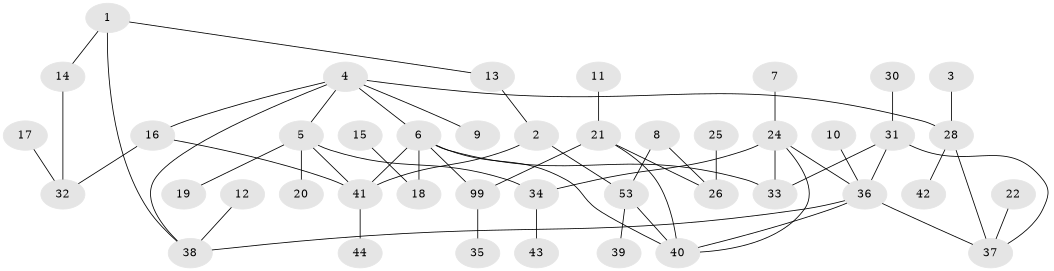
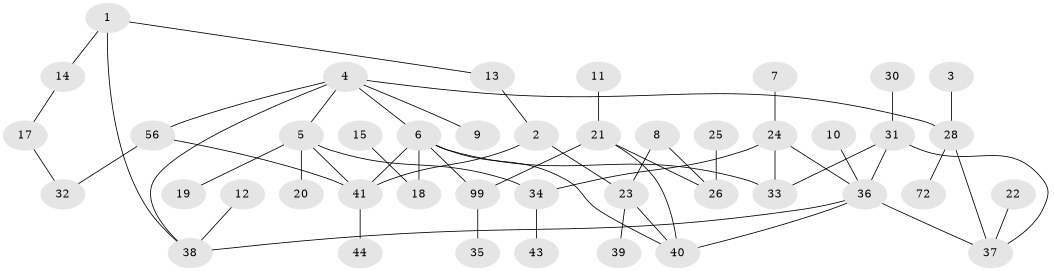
(63, 136) -> (44, 106)
(153, 136) -> (153, 136)
(626, 194) -> (626, 194)
(924, 194) -> (924, 194)
(780, 231) -> none
